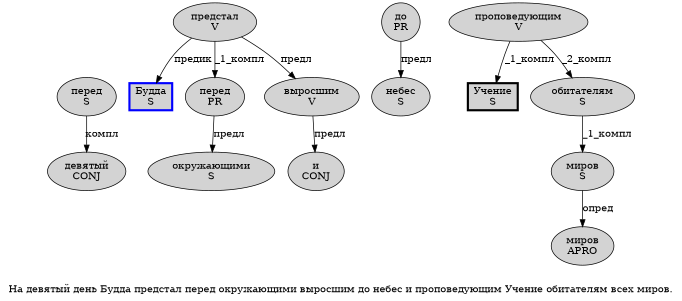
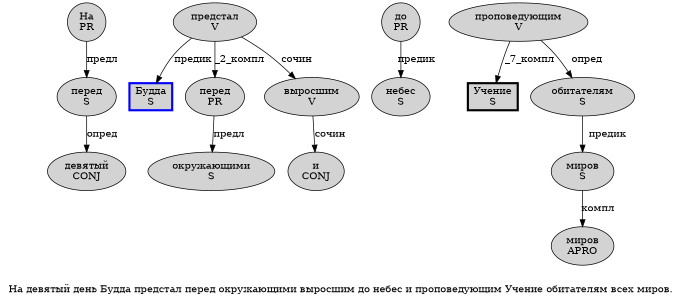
none -> (87, 22)
(240, 59) -> (240, 59)
(297, 59) -> (297, 59)
(417, 59) -> (417, 59)
(530, 59) -> (530, 59)
(587, 59) -> (587, 59)
(102, 134) -> (102, 134)
(330, 134) -> (330, 134)
(608, 134) -> (608, 134)
(598, 209) -> (598, 209)
